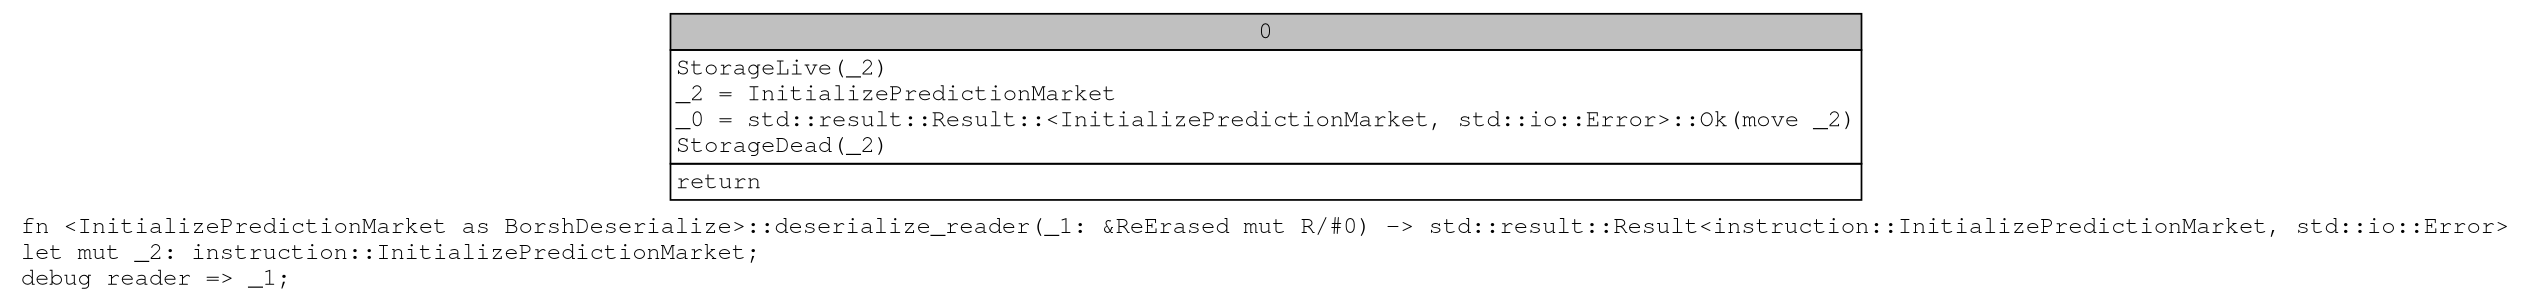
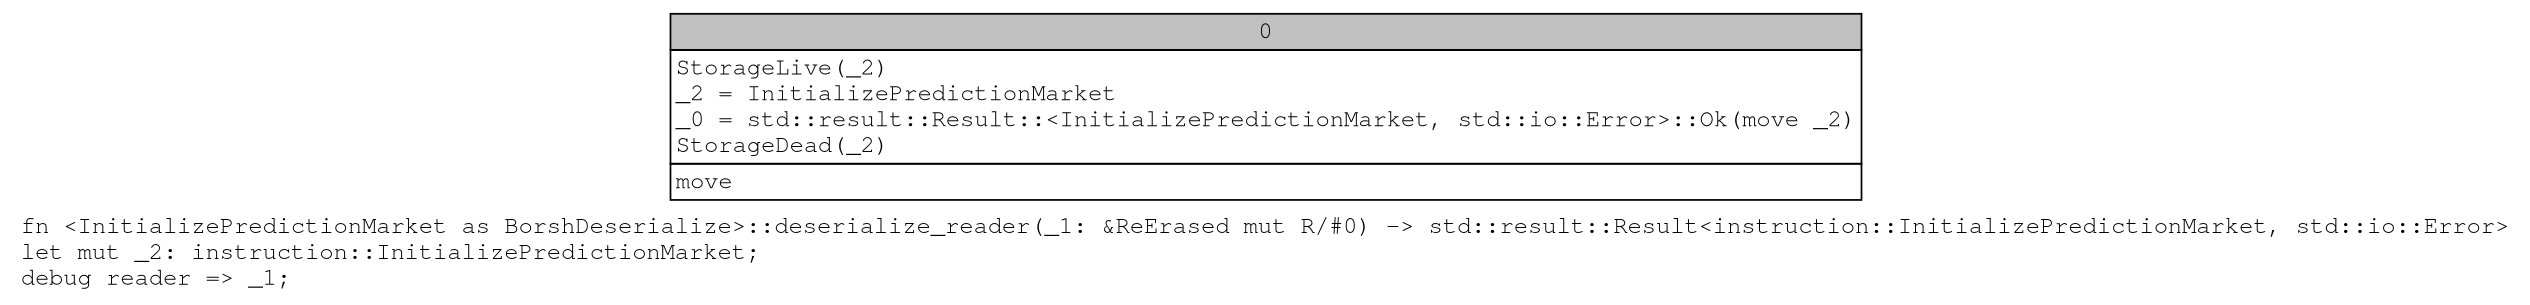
(719, 181) -> (705, 181)
